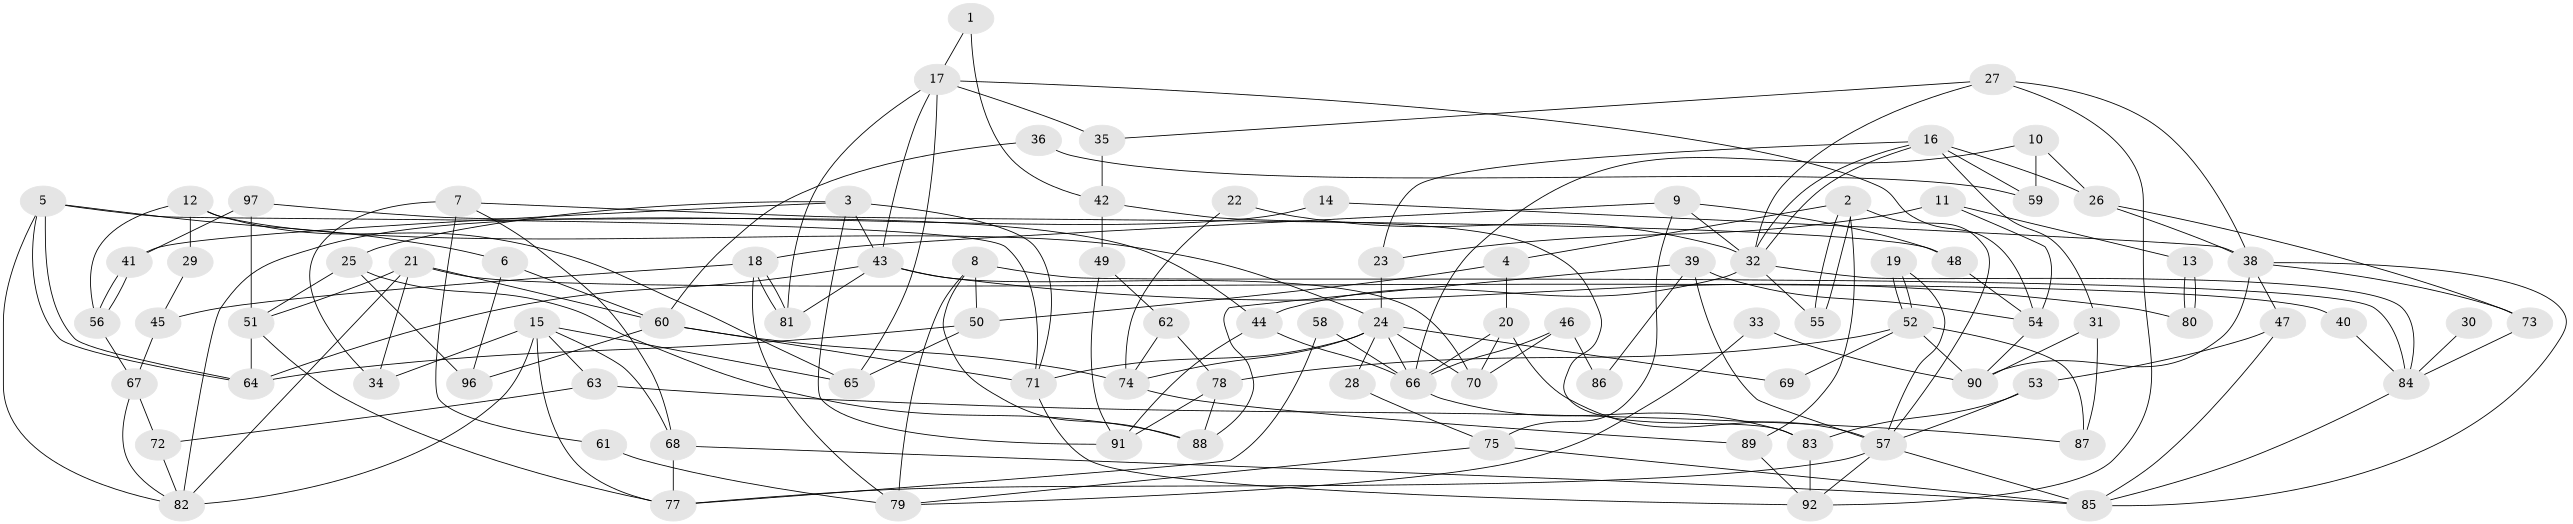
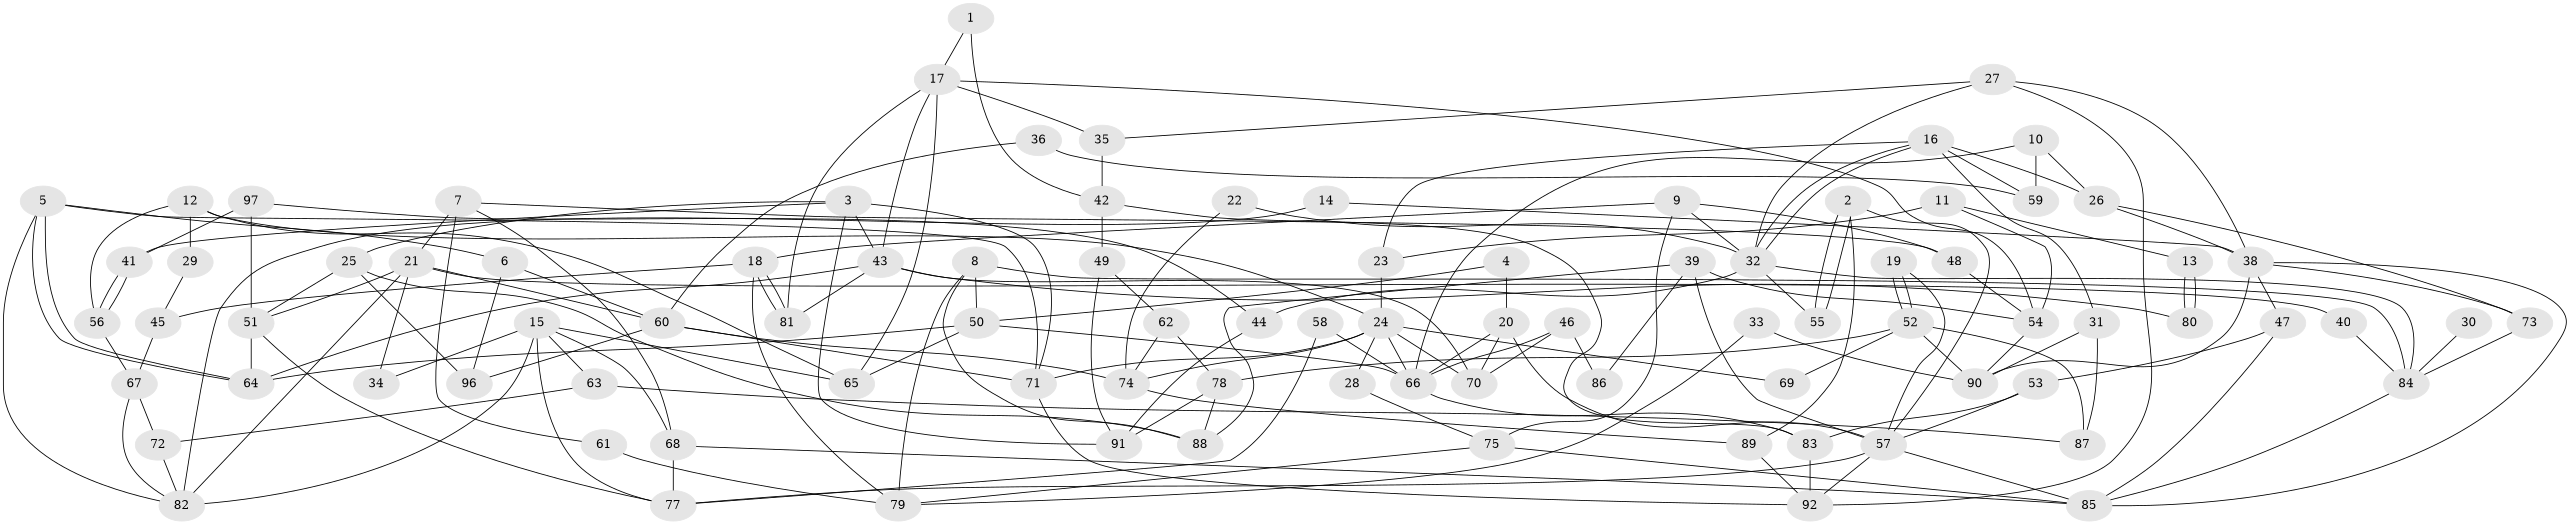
(1618, 242) -> none
(313, 259) -> (435, 232)
(1336, 354) -> (1199, 345)
